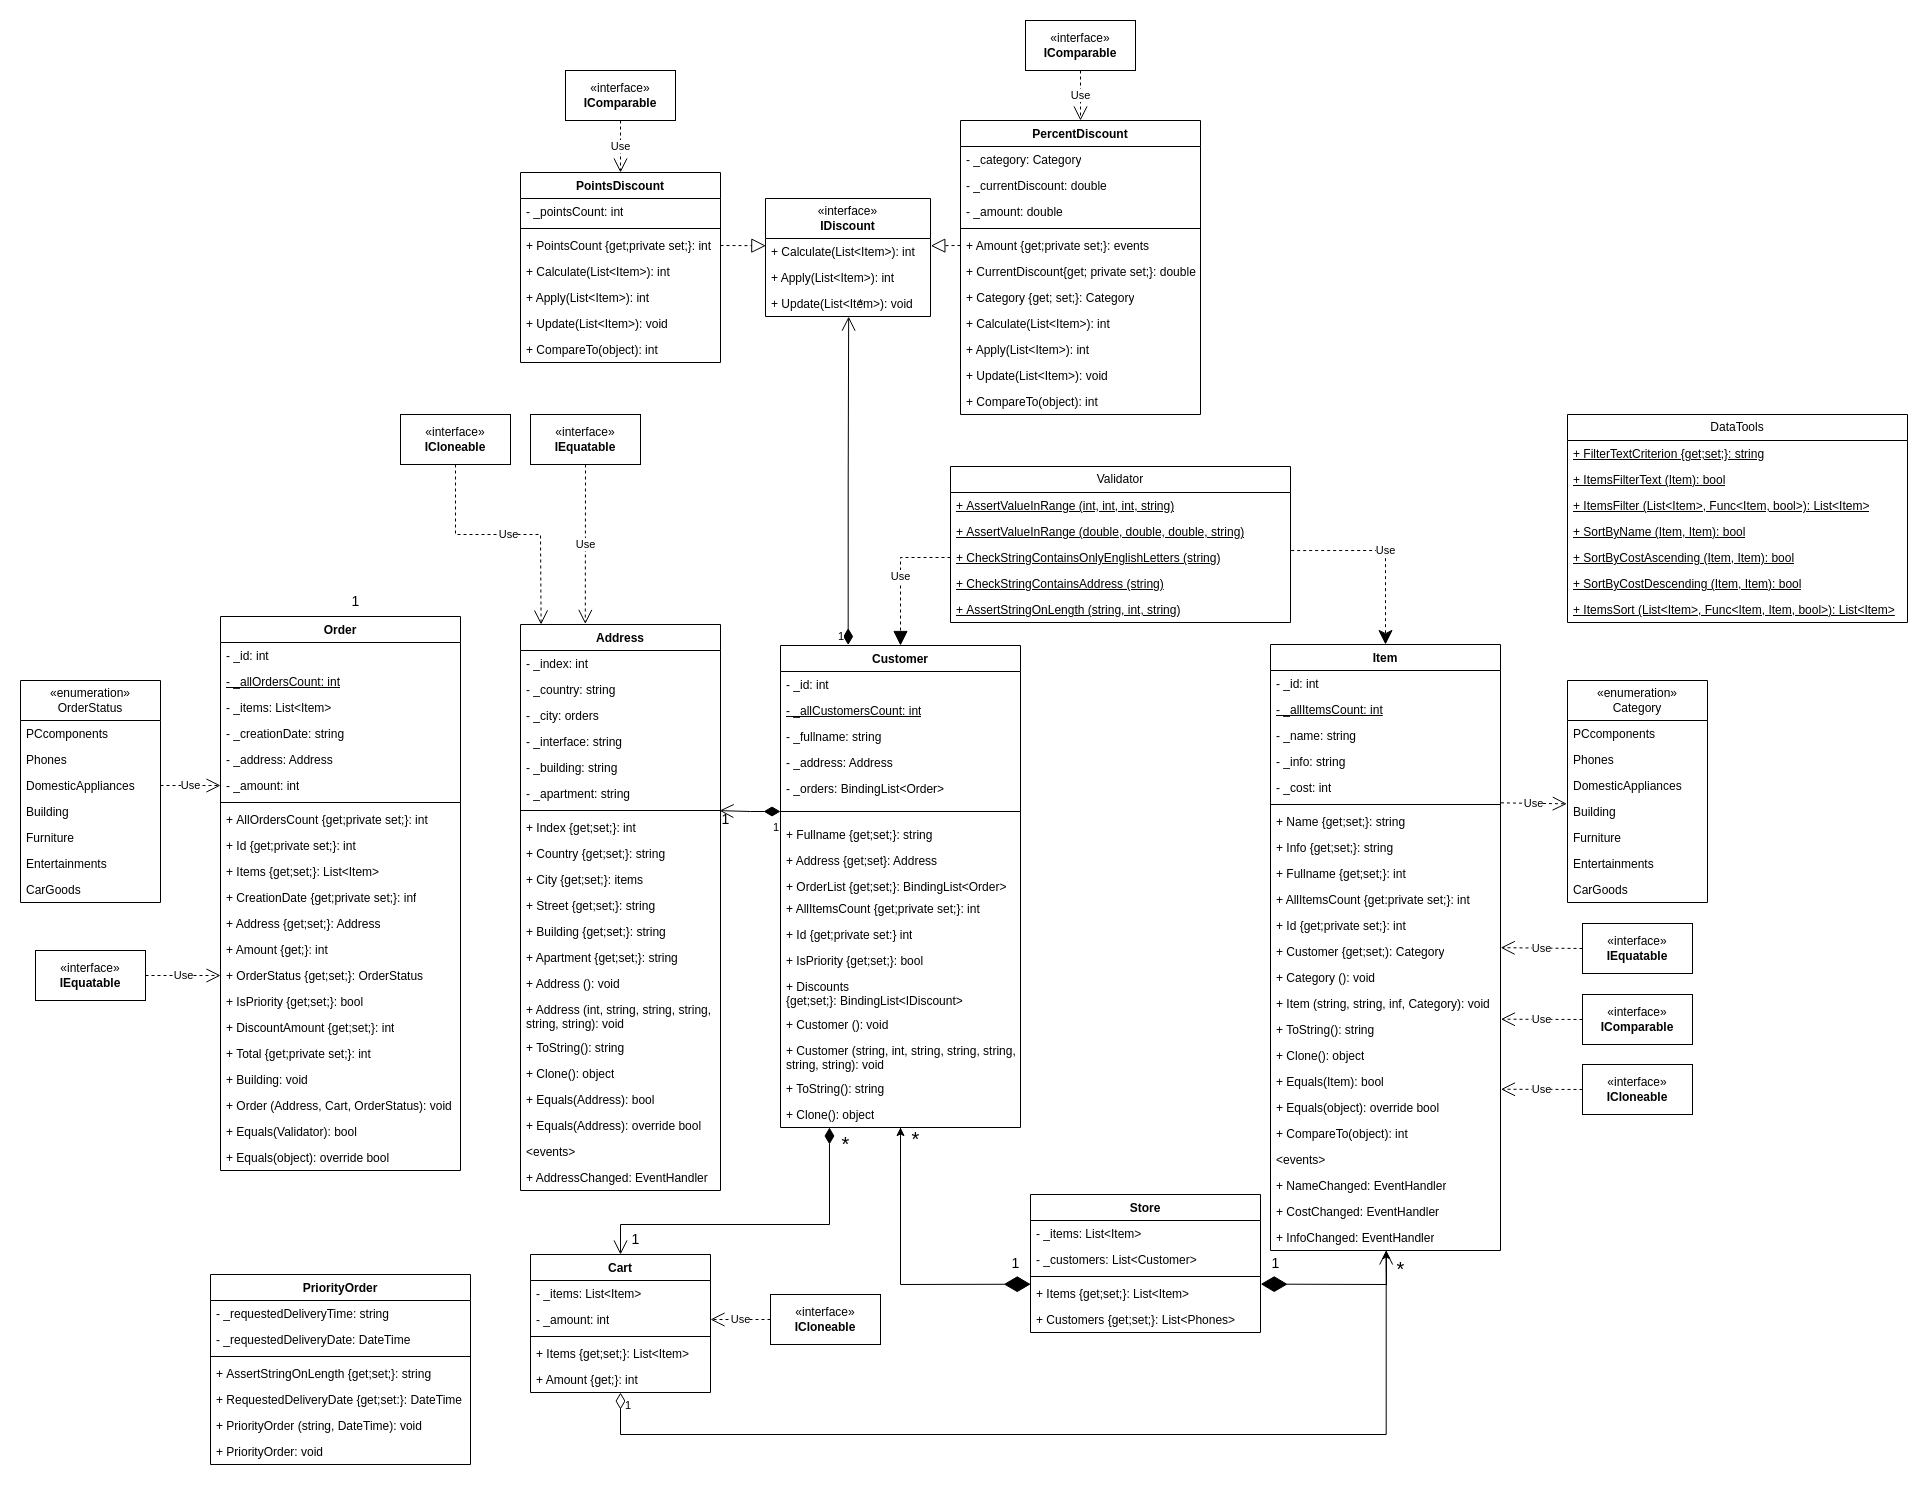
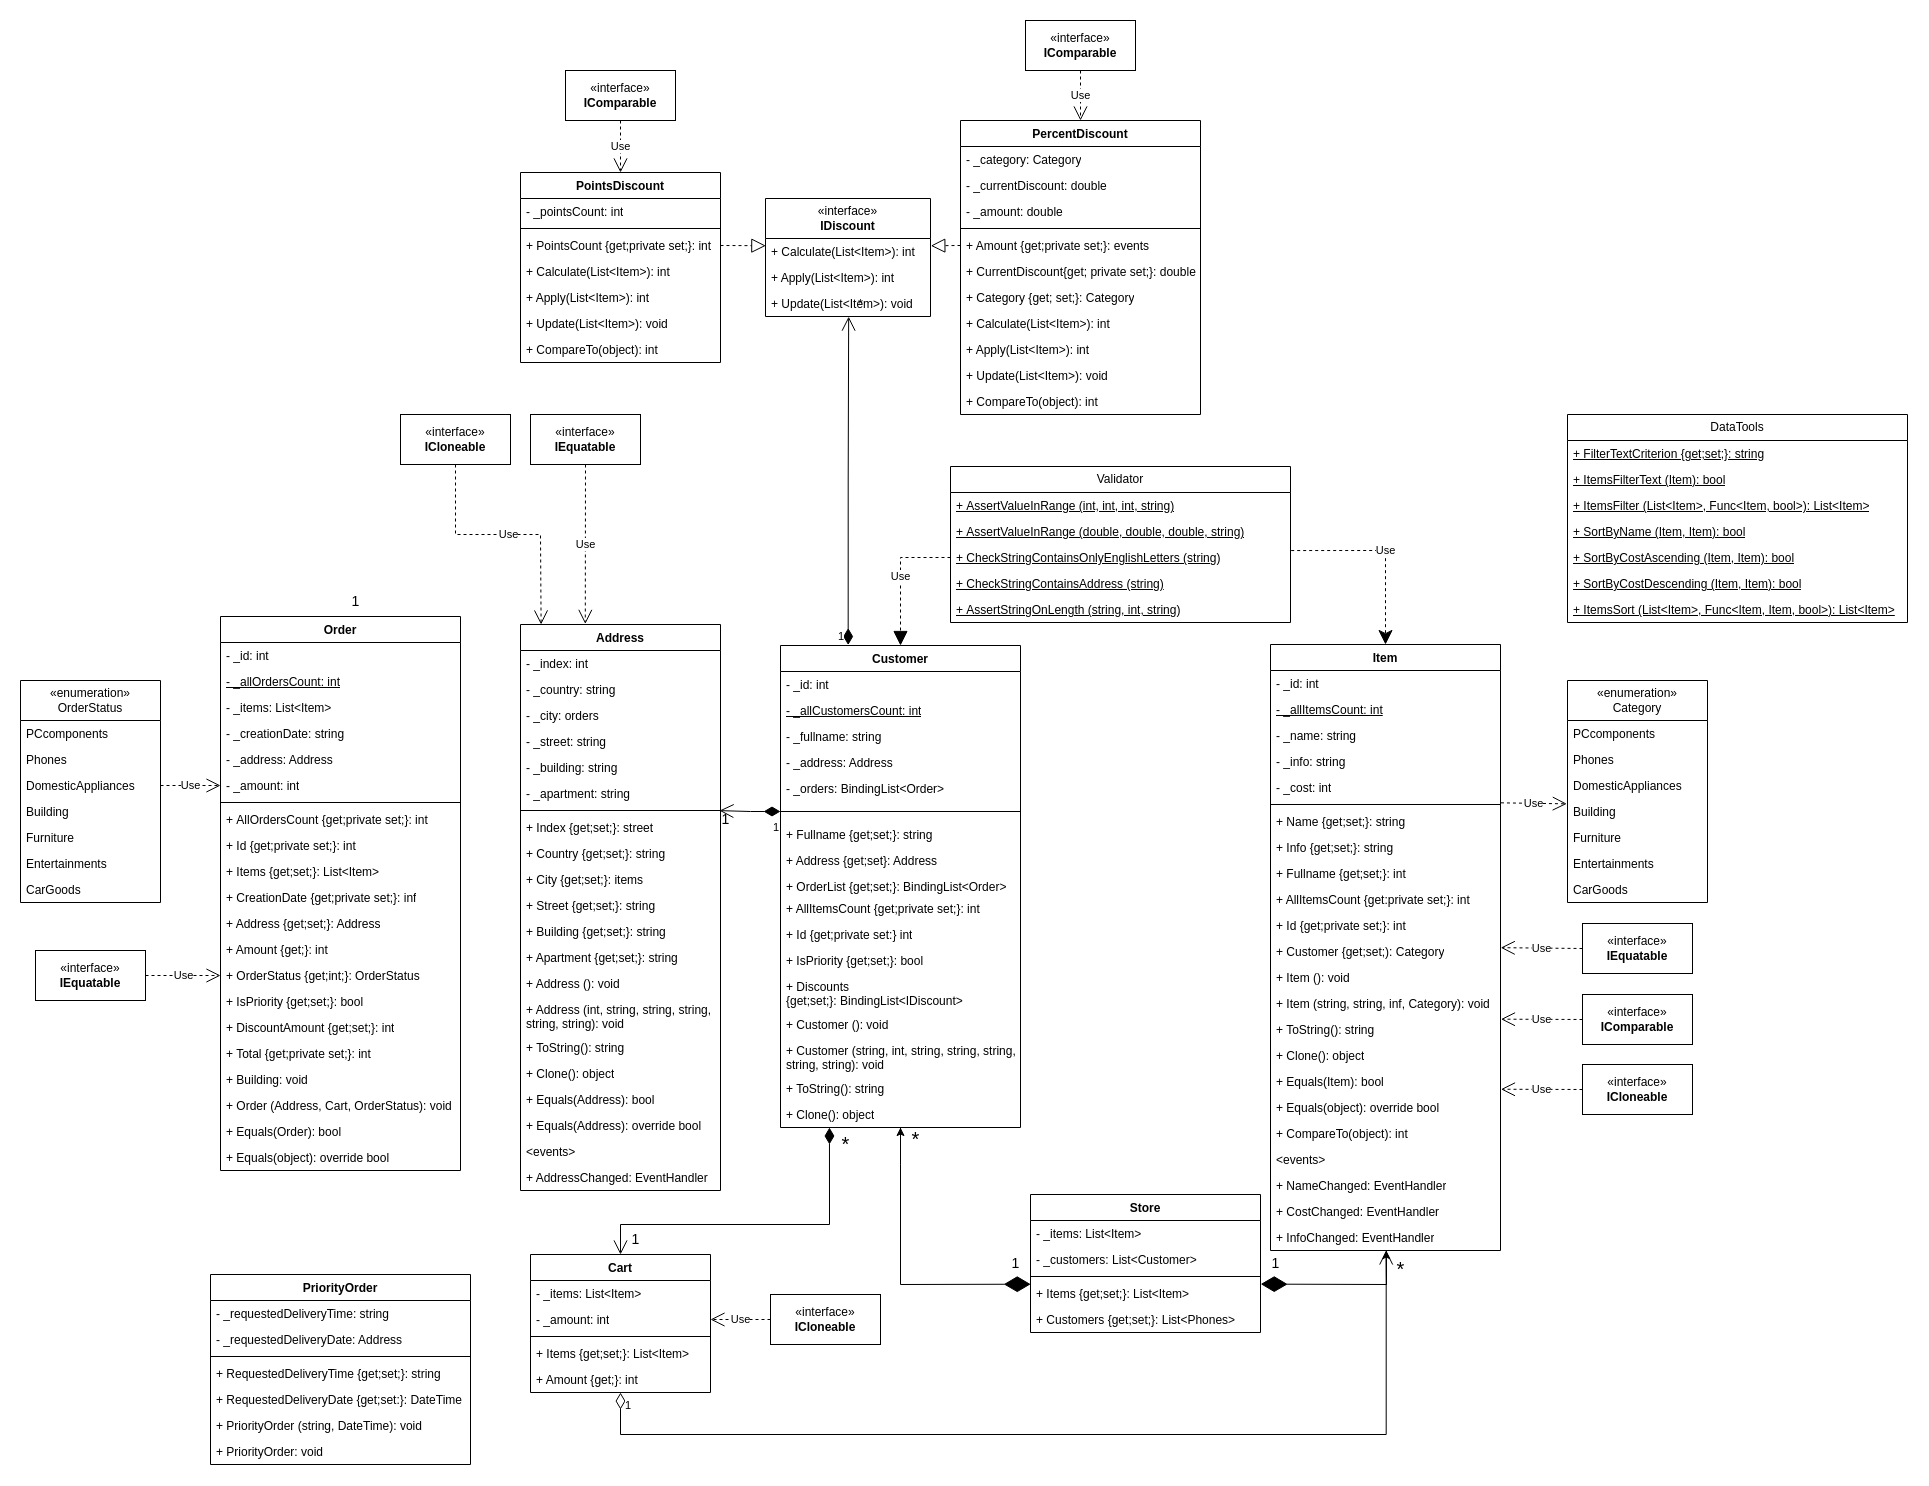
(586, 743) -> (577, 743)
(593, 829) -> (605, 829)
(341, 977) -> (340, 977)
(1333, 979) -> (1319, 979)
(300, 1133) -> (289, 1133)
(323, 1341) -> (321, 1341)
(342, 1382) -> (342, 1382)
